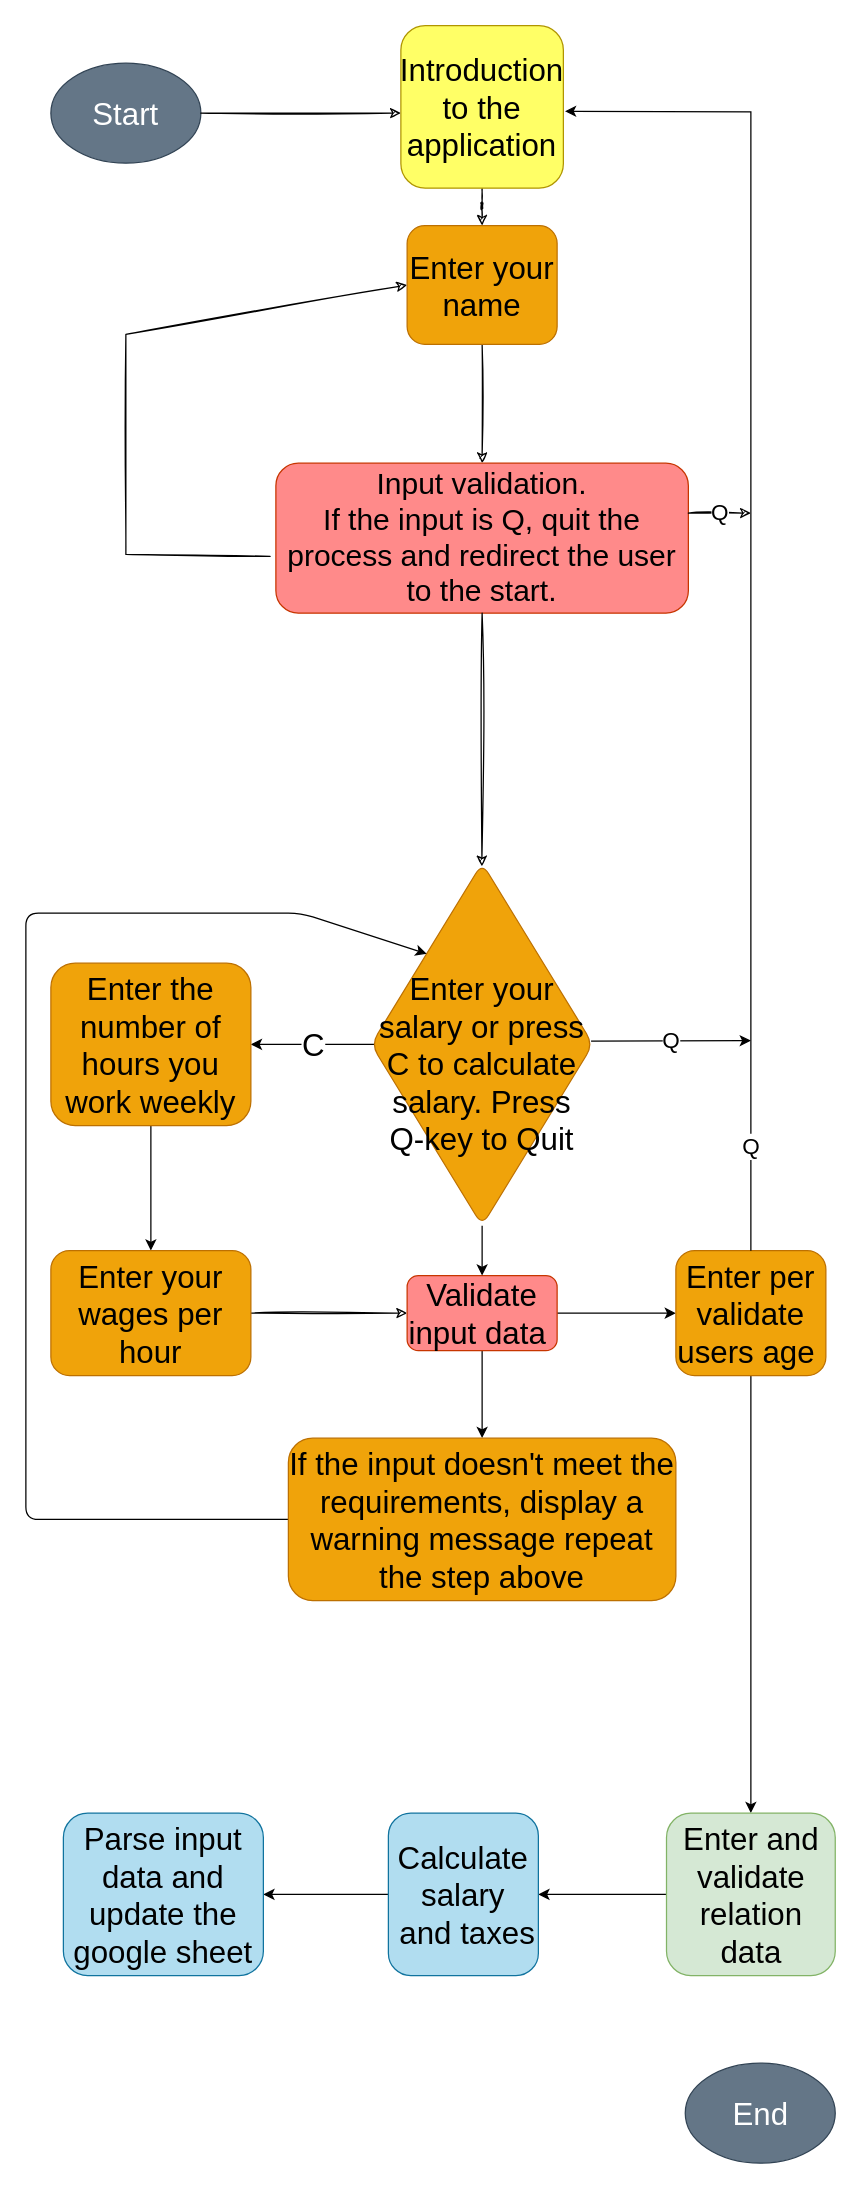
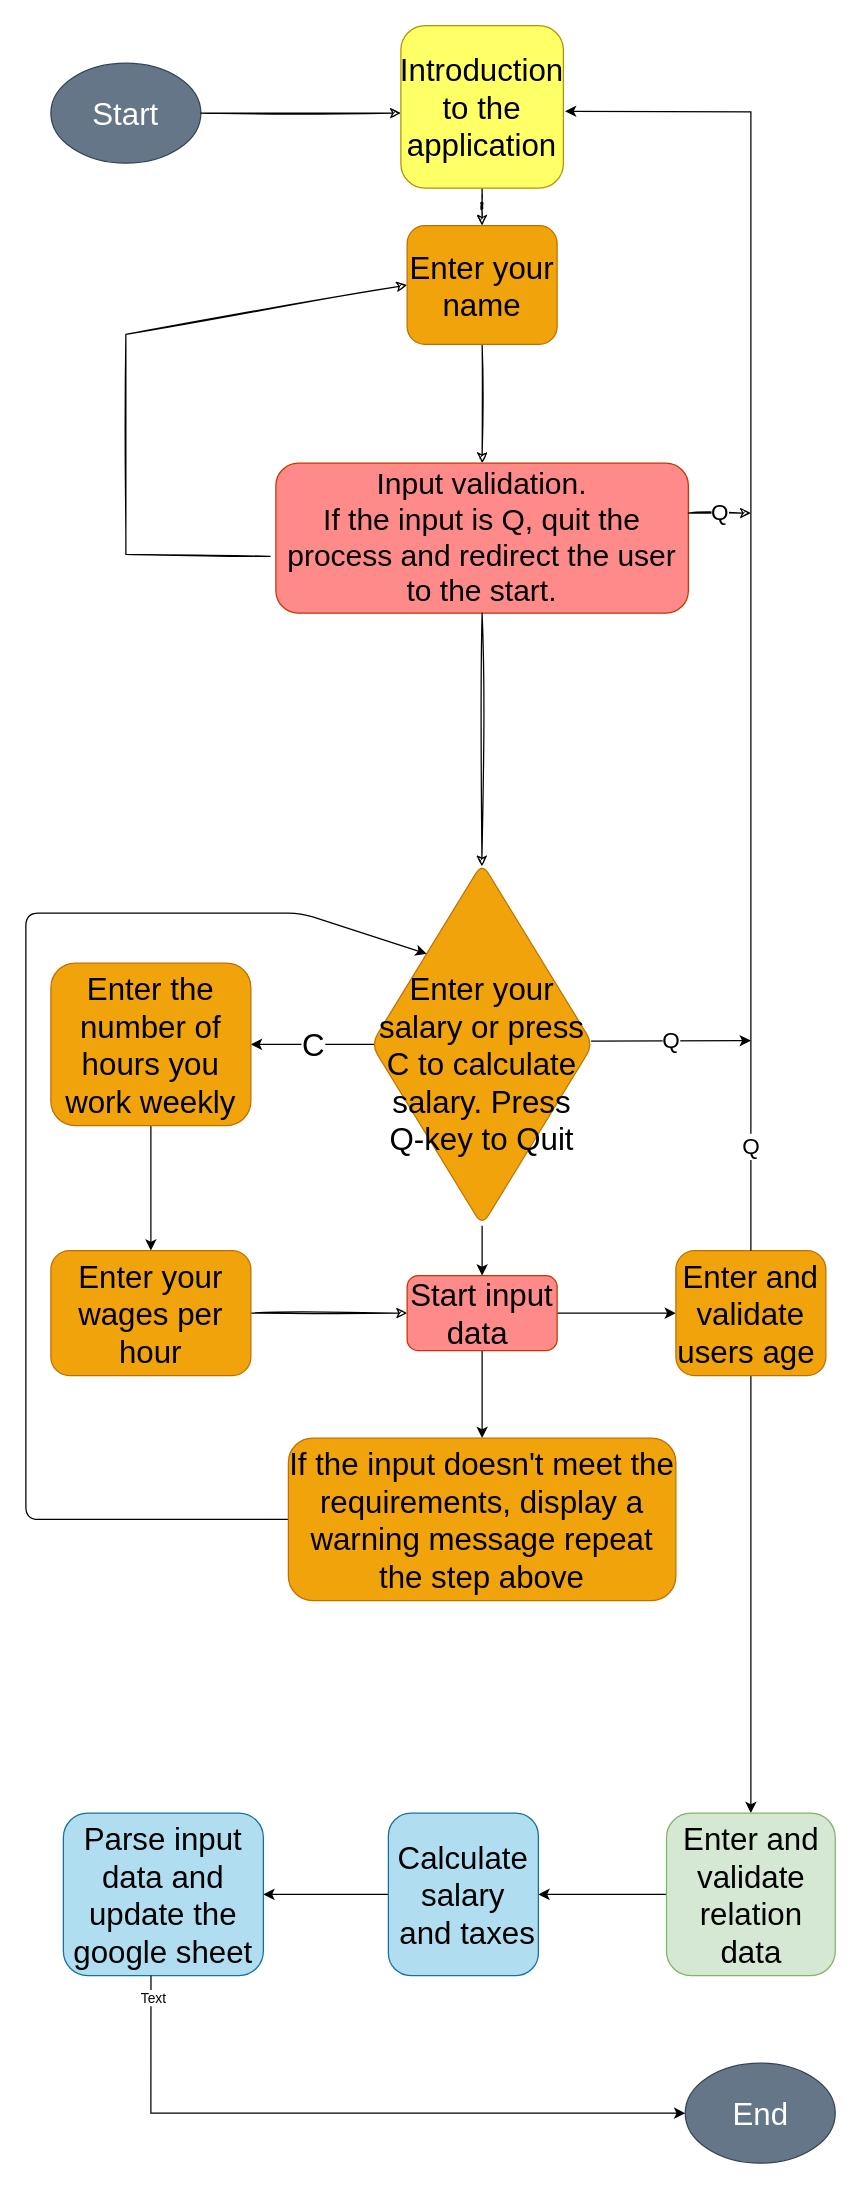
(482, 1313) -> (482, 1313)
(751, 1313) -> (751, 1313)
none -> (345, 2113)
